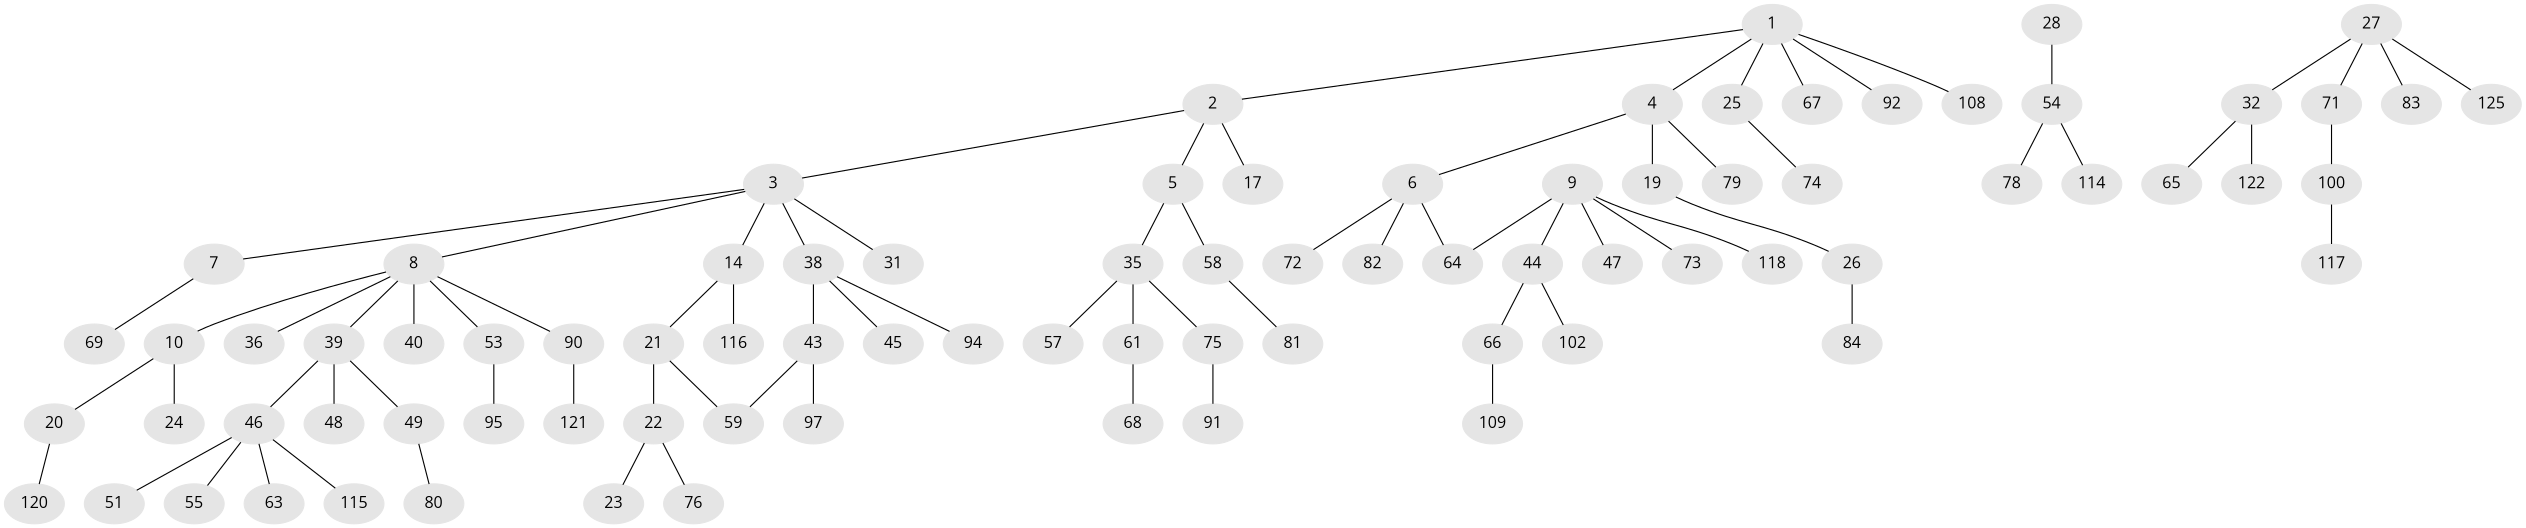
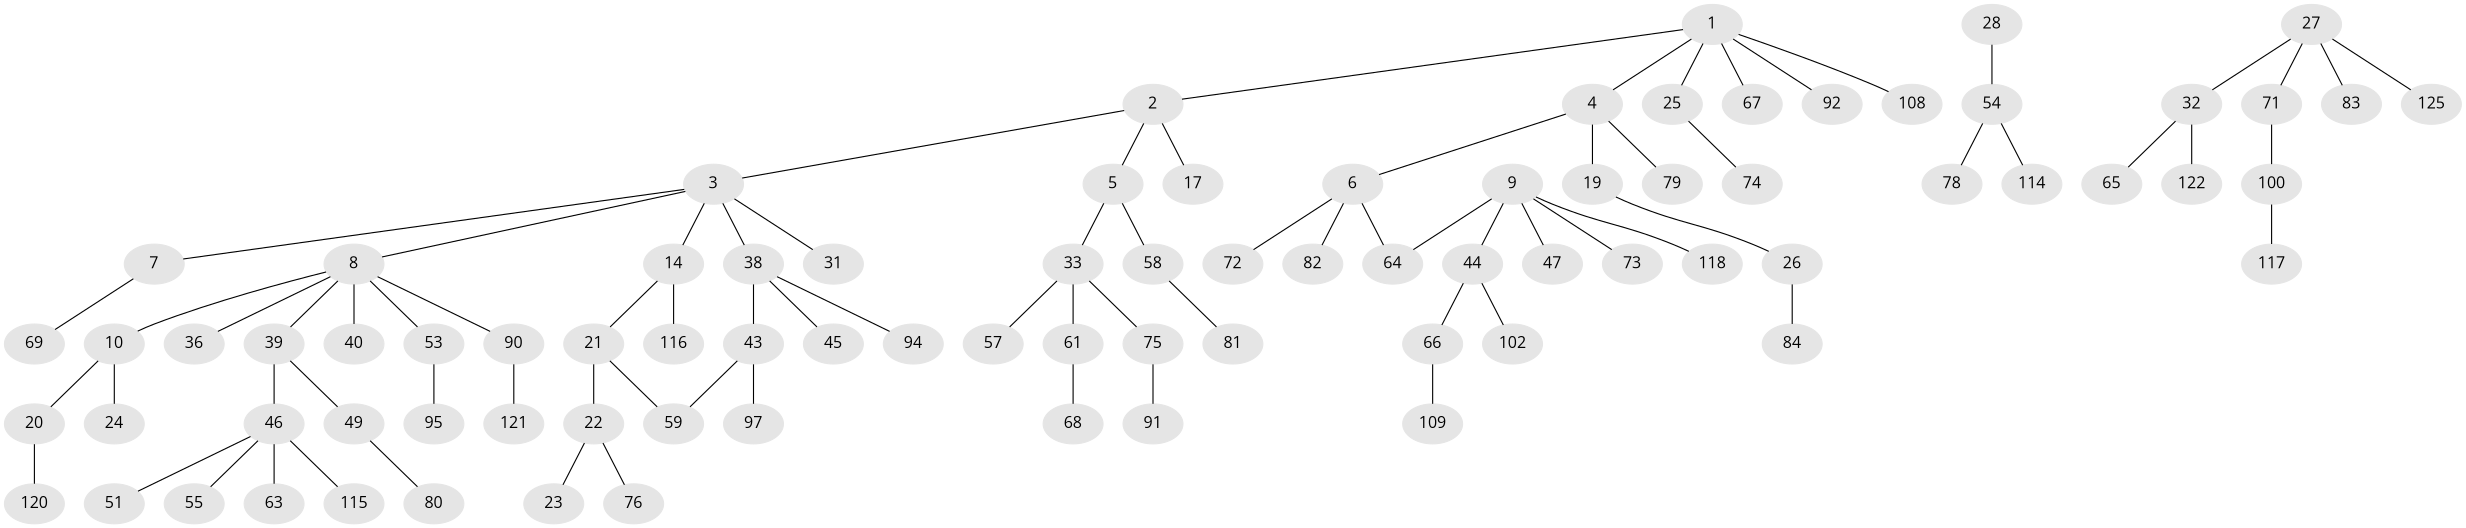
(1133, 264) -> (1073, 264)
(334, 424) -> none
